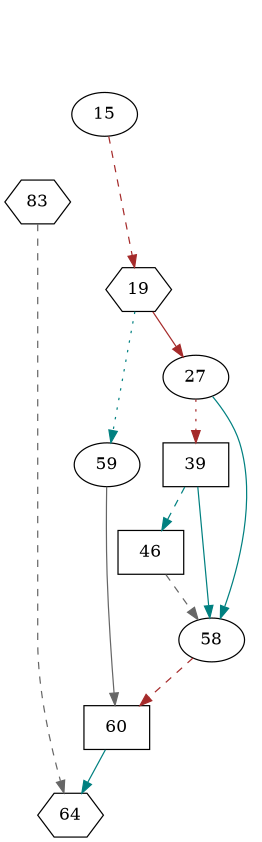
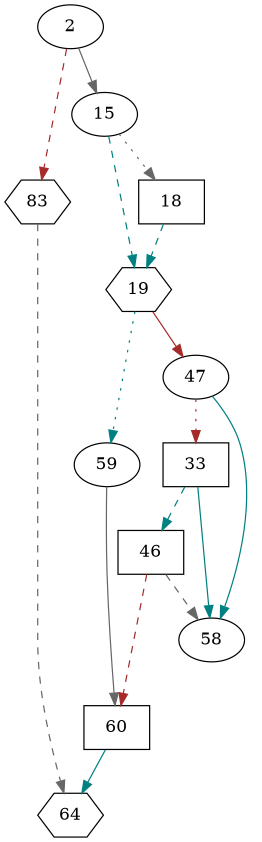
none -> (71, 27)
(120, 196) -> (120, 196)
none -> (172, 202)
(196, 377) -> (196, 377)
(196, 465) -> (196, 465)
(171, 678) -> (135, 634)
